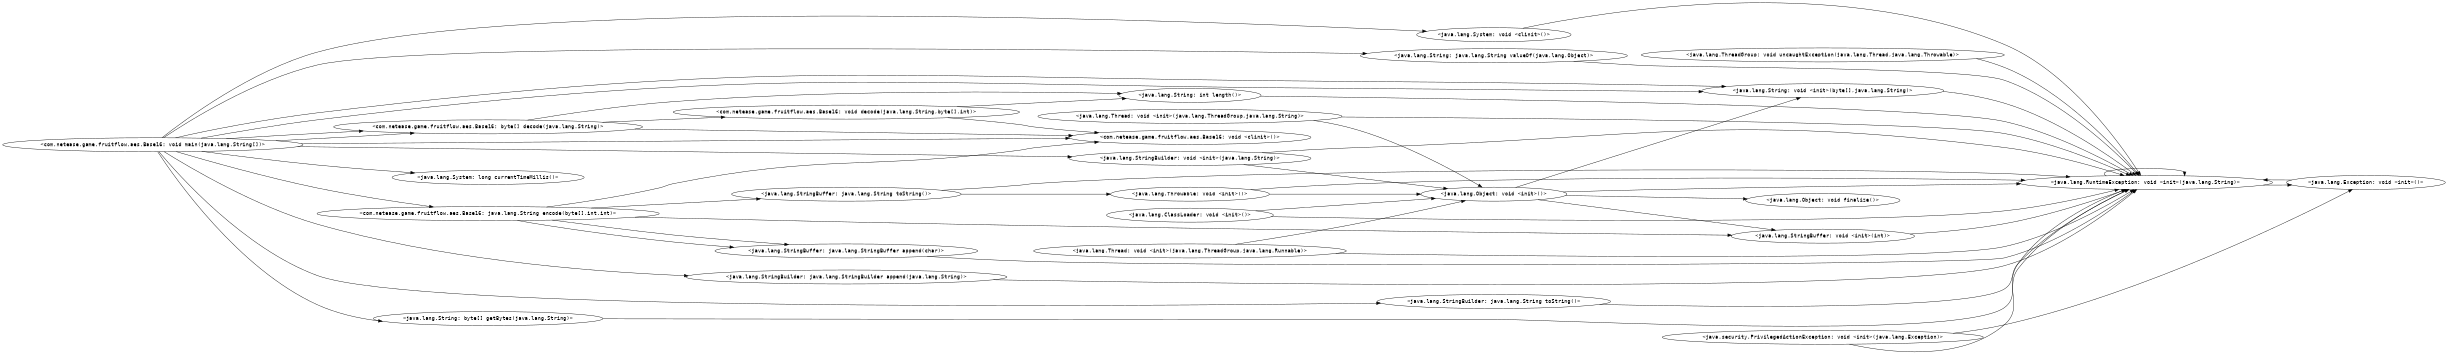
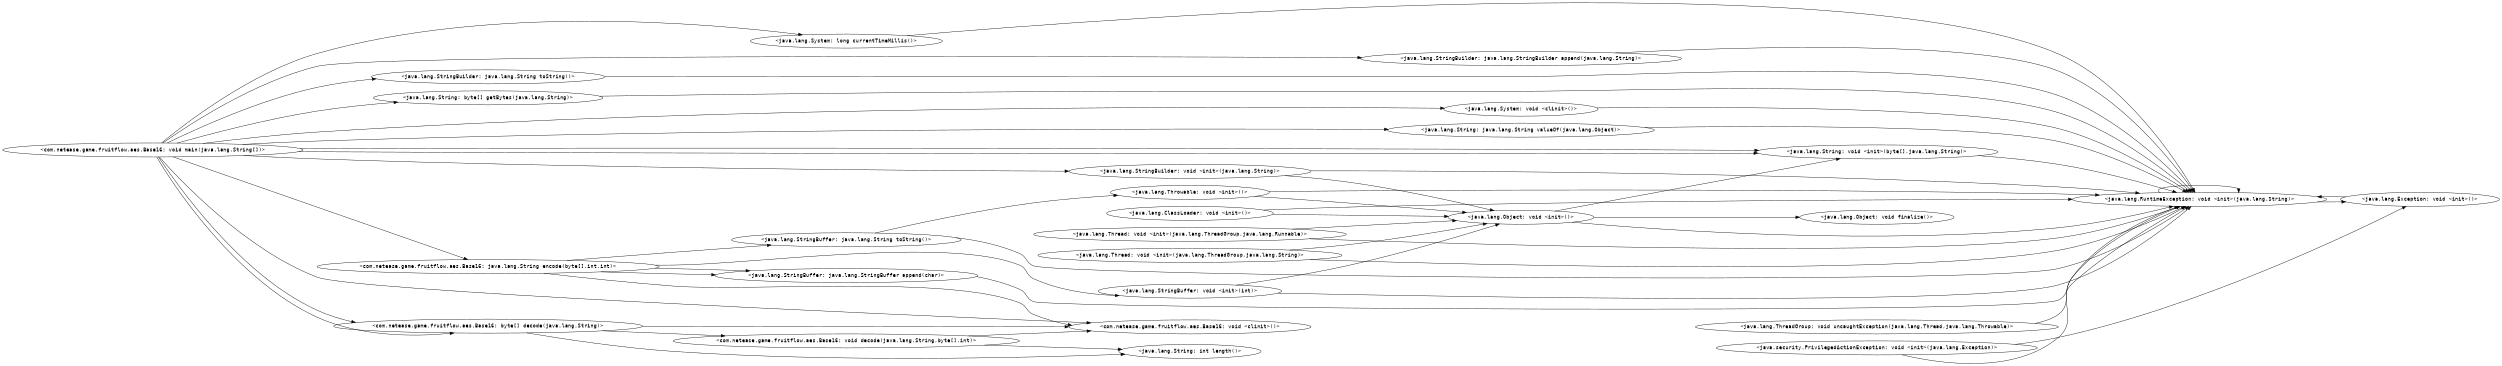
(1701, 104) -> (1581, 4)
(1655, 215) -> (1354, 264)
